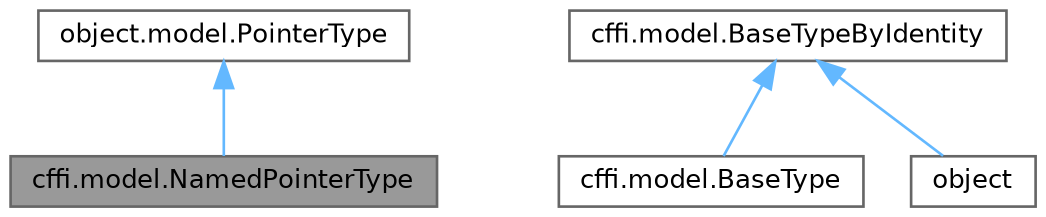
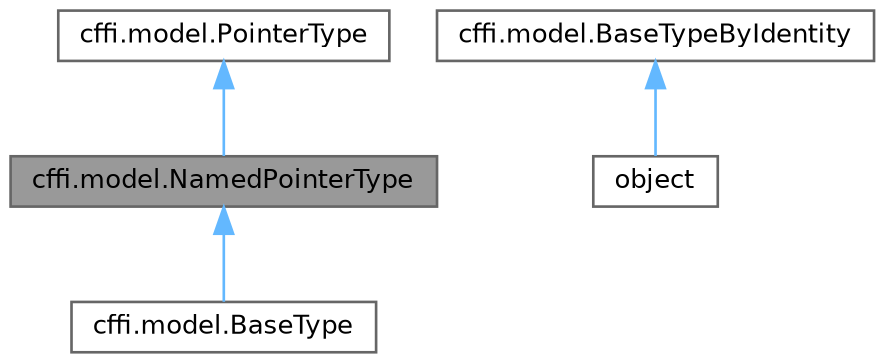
(224, 36) -> (224, 36)
(743, 121) -> (224, 268)
